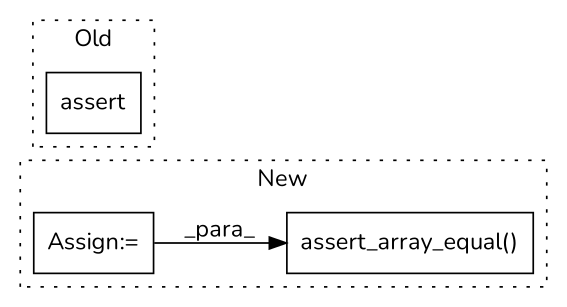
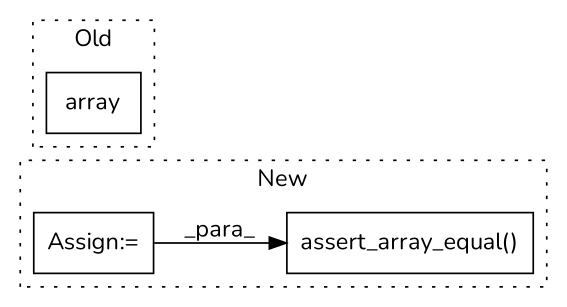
(94, 103) -> (94, 103)
